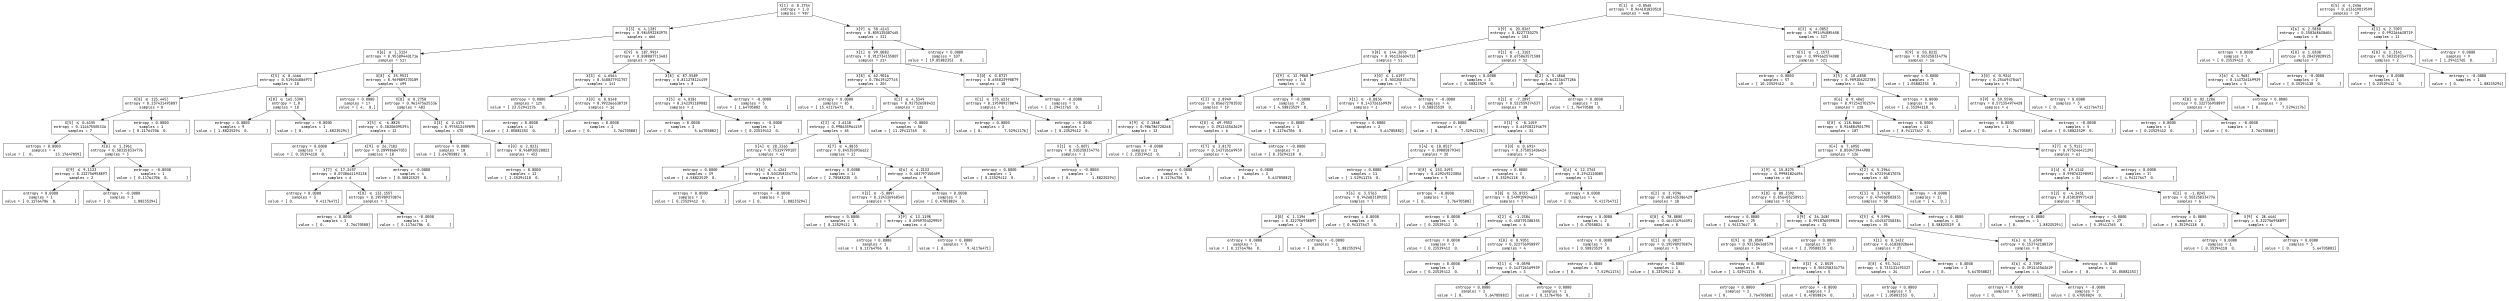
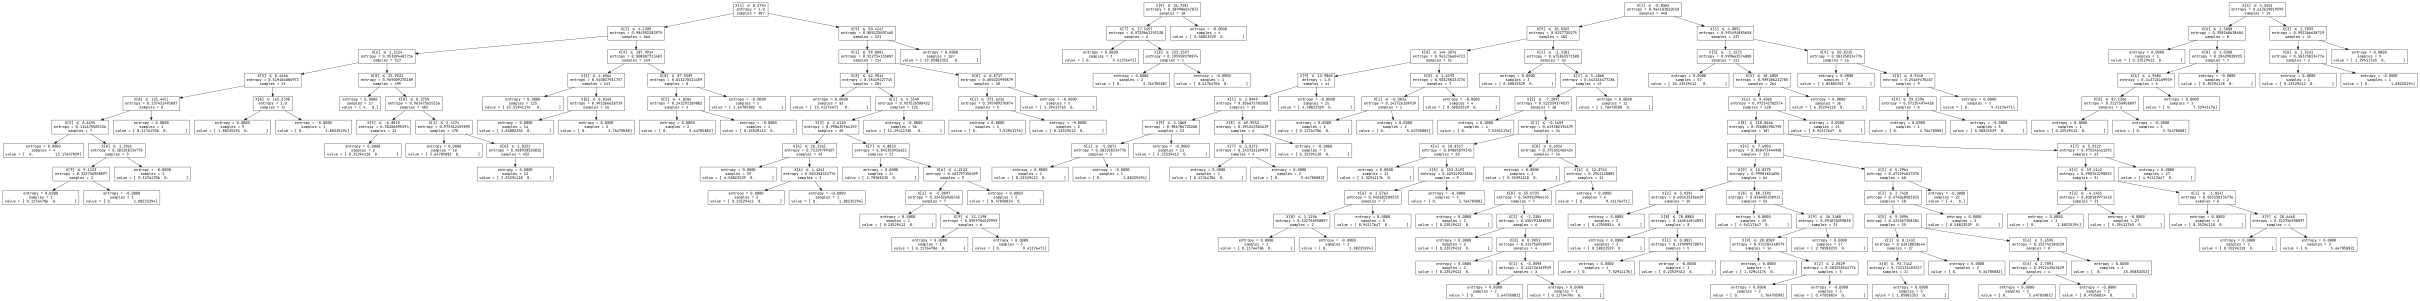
(382, 137) -> none
